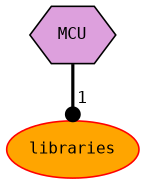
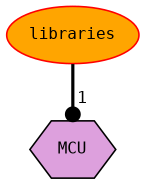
(73, 86) -> (73, 86)
